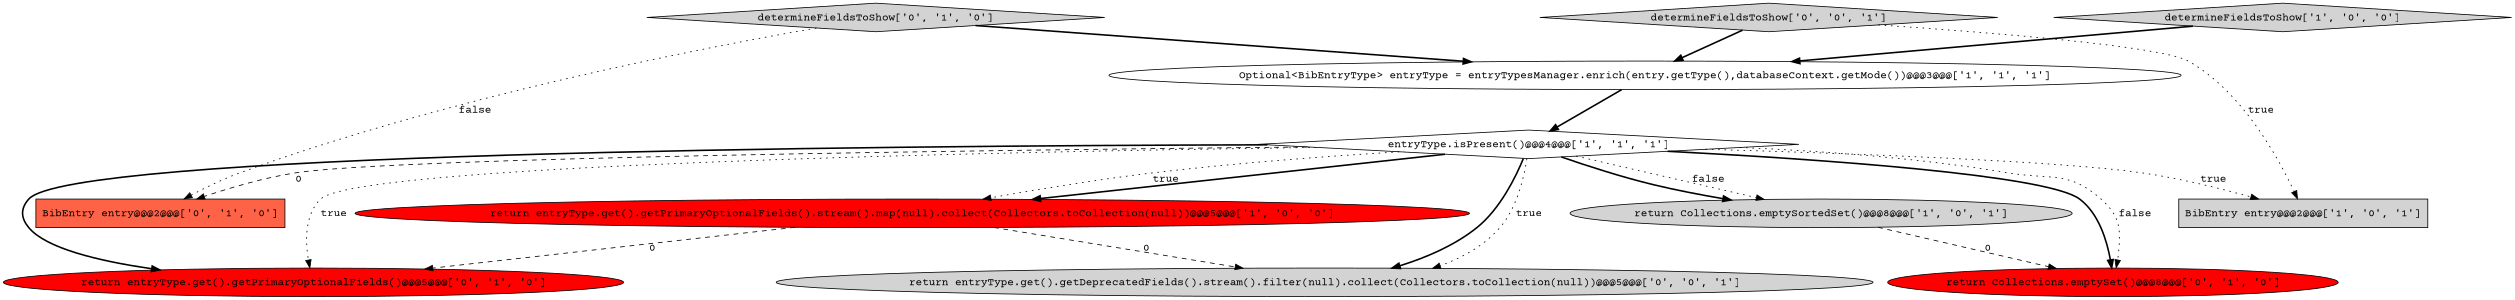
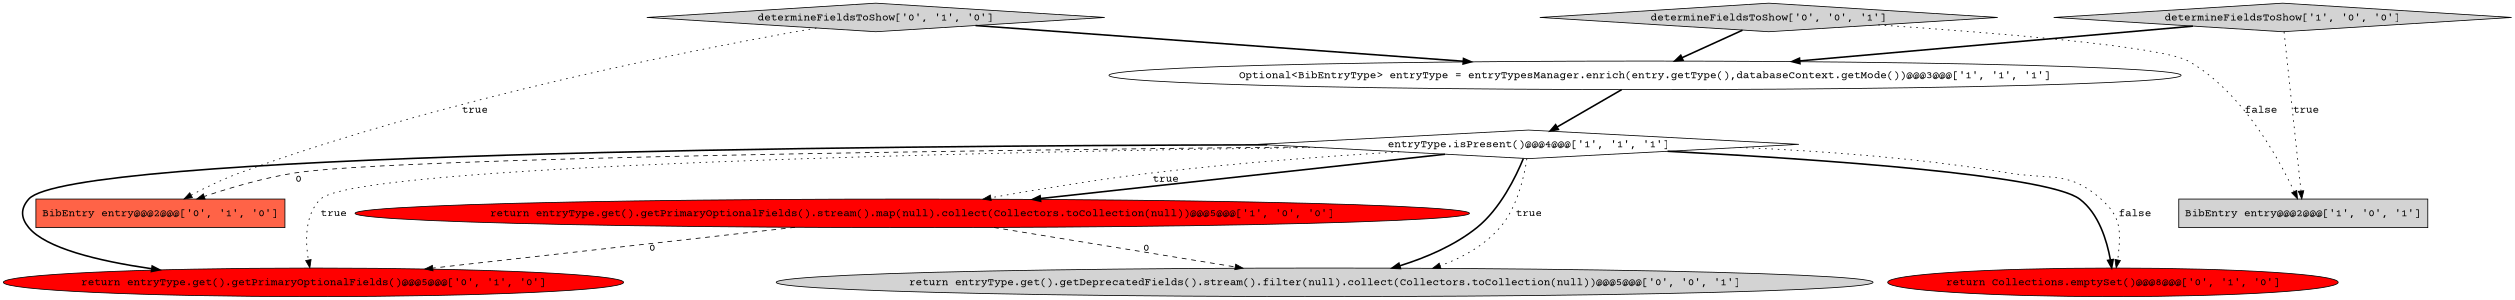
(475, 110) -> (475, 110)
(2261, 110) -> (2261, 110)
(1980, 160) -> (2293, 111)
(1821, 213) -> none
